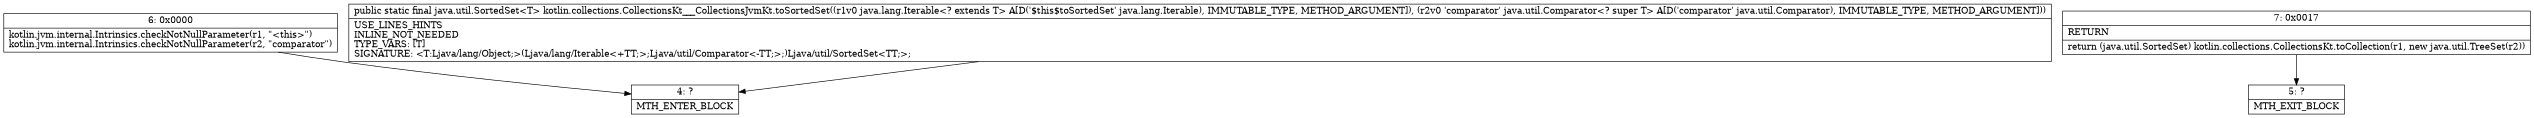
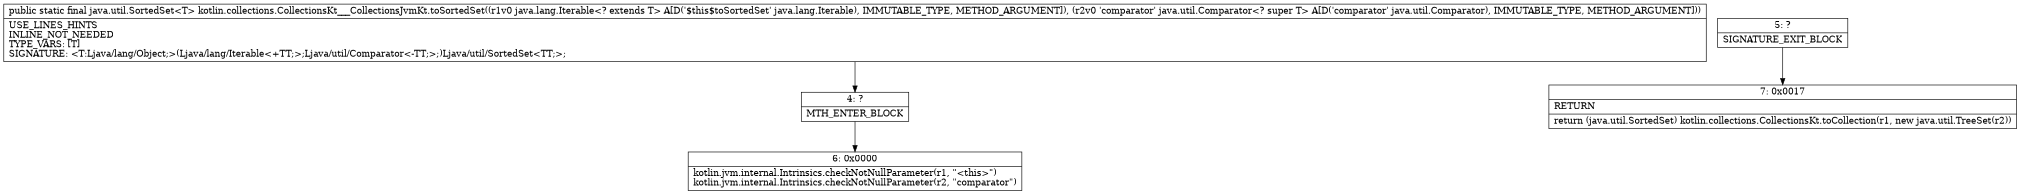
(2296, 67) -> (1783, 63)
(451, 75) -> (855, 133)
(2296, 106) -> (1783, 40)
